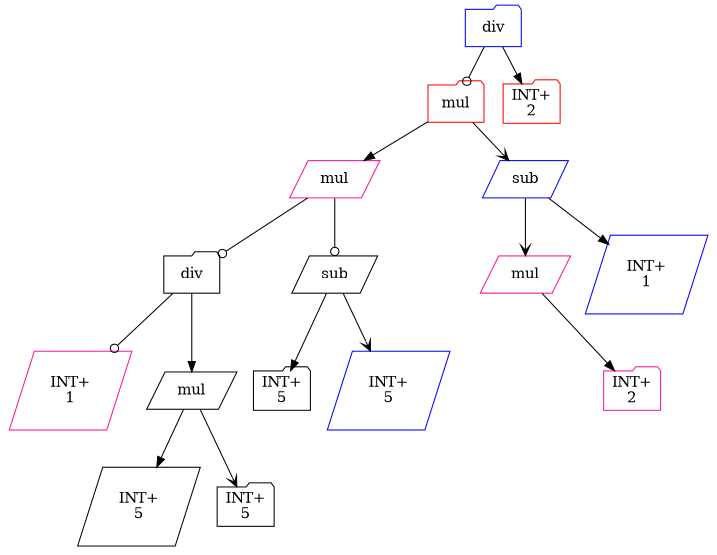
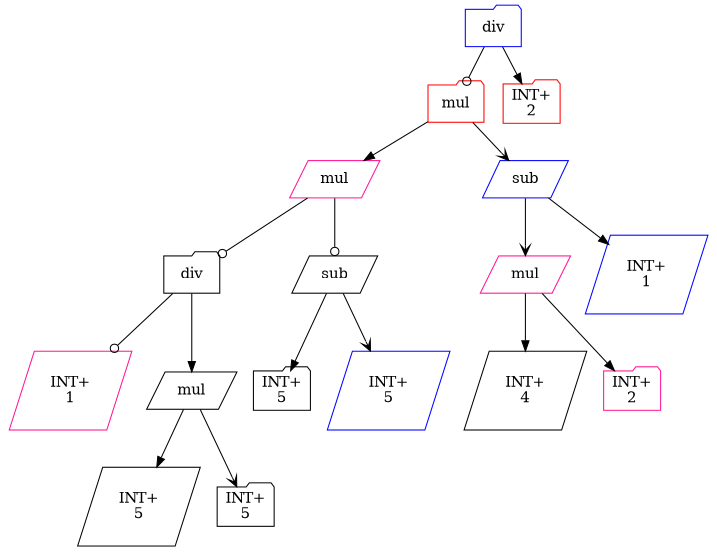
none -> (525, 391)
